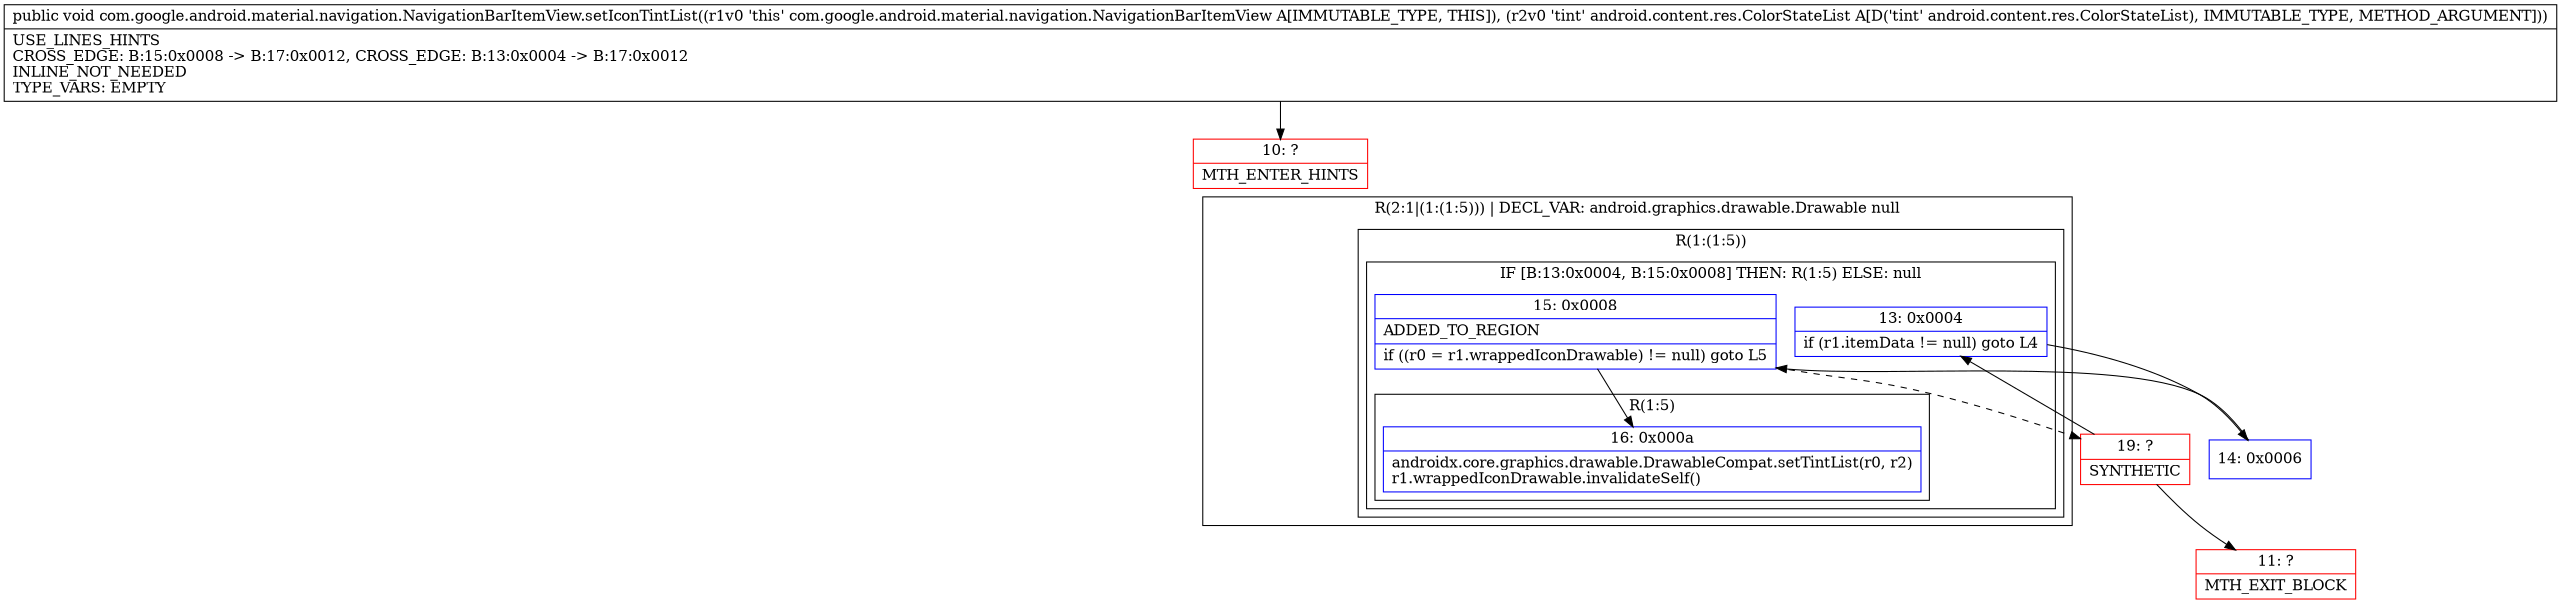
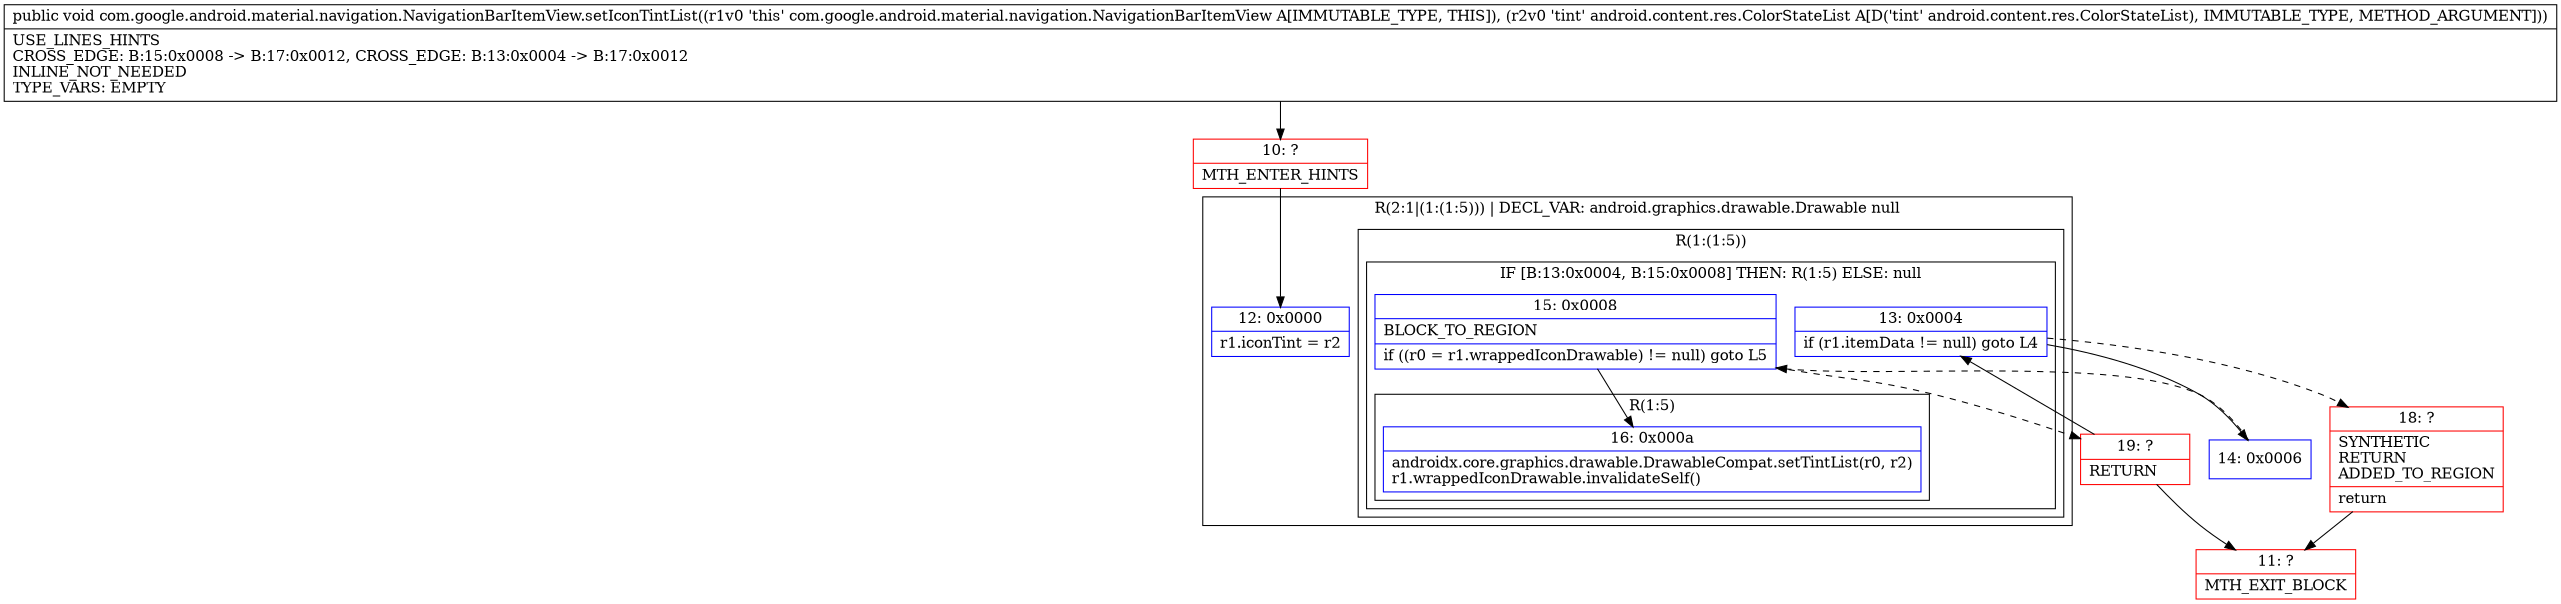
(1462, 331) -> (1461, 331)
none -> (1280, 332)
(2028, 372) -> (2028, 372)
none -> (2417, 459)
(2135, 471) -> (2123, 471)
